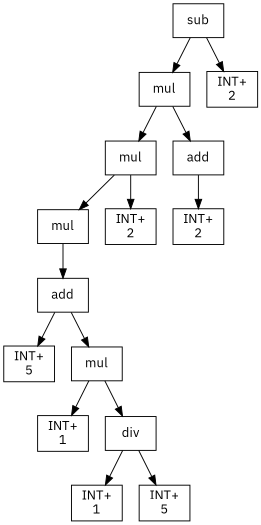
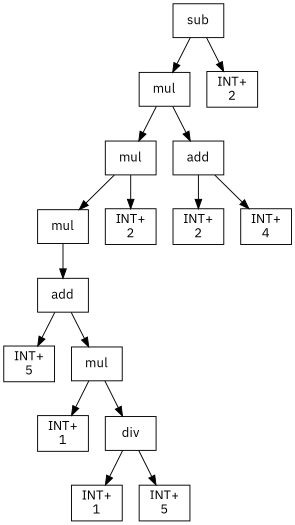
none -> (266, 227)
